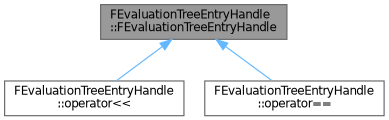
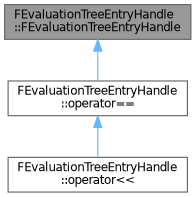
(139, 64) -> (98, 142)
